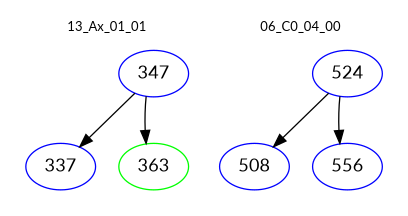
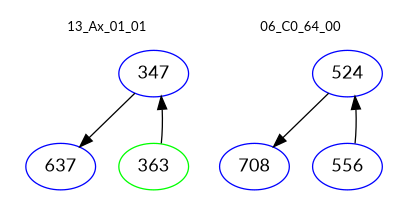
(301, 28) -> (301, 28)
(145, 113) -> (162, 127)
(339, 113) -> (356, 127)
(61, 167) -> (61, 167)
(254, 167) -> (254, 167)
